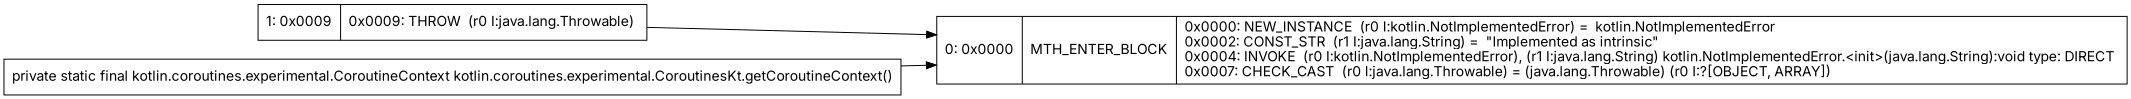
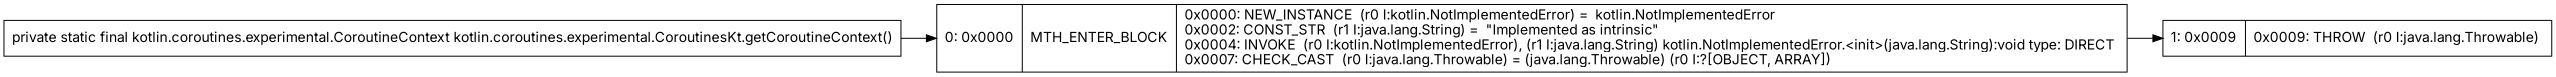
(787, 31) -> (2140, 38)
